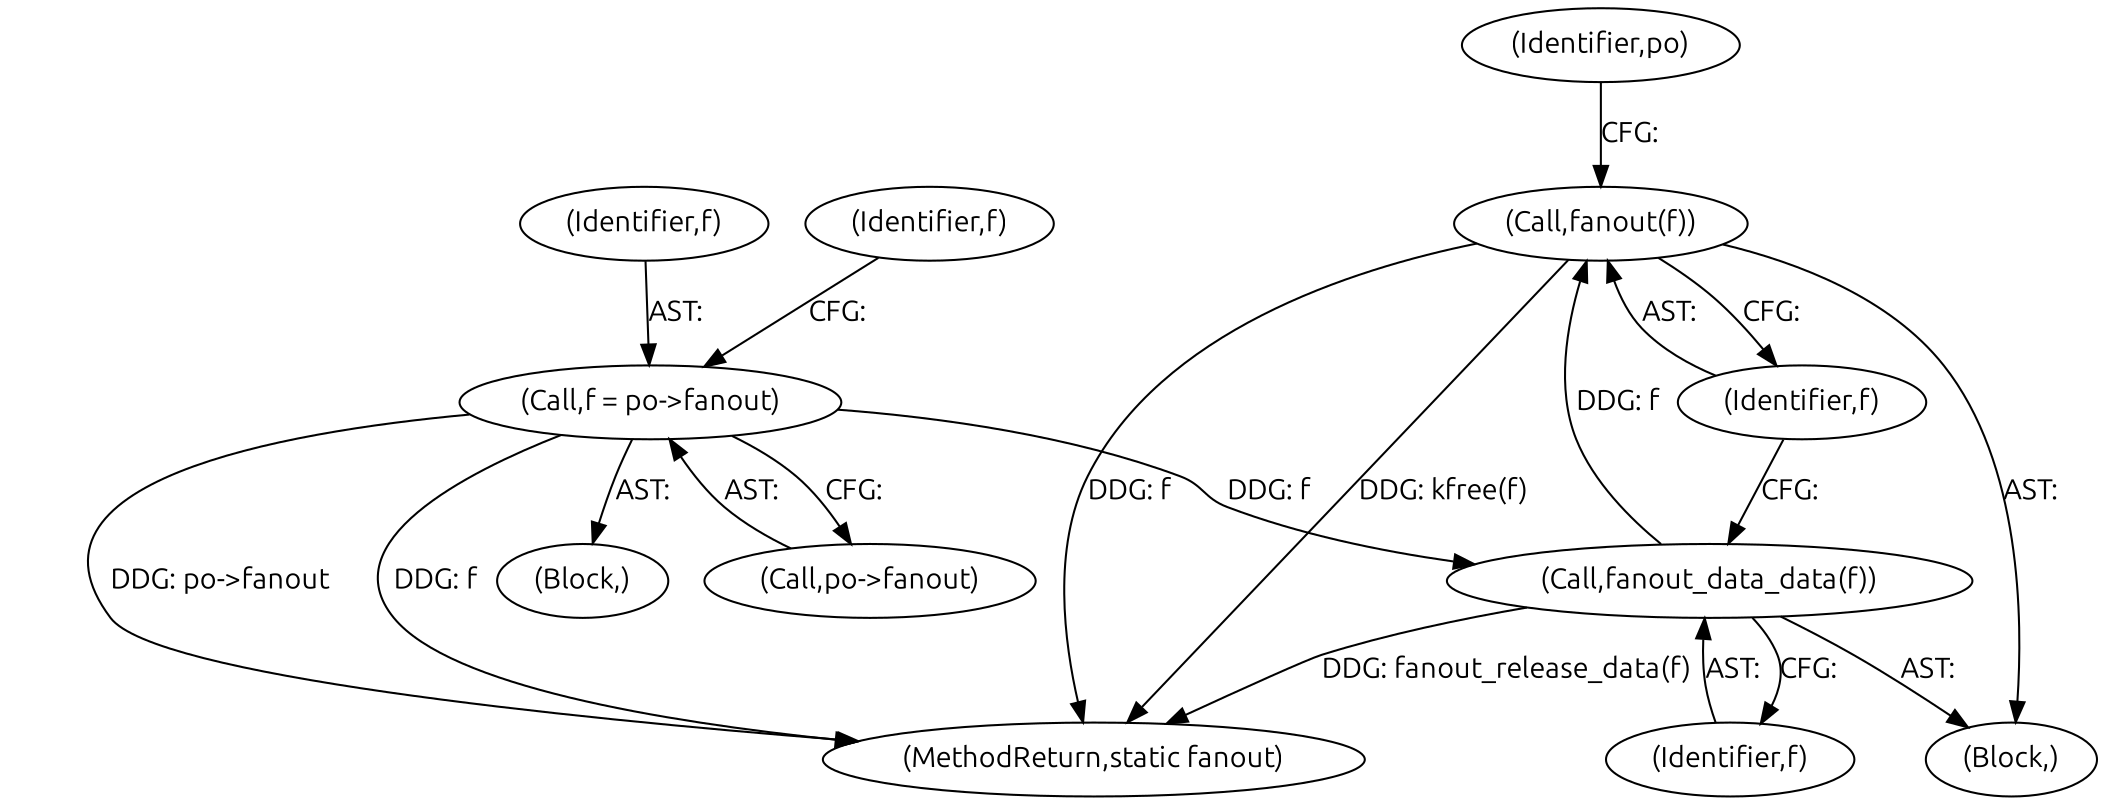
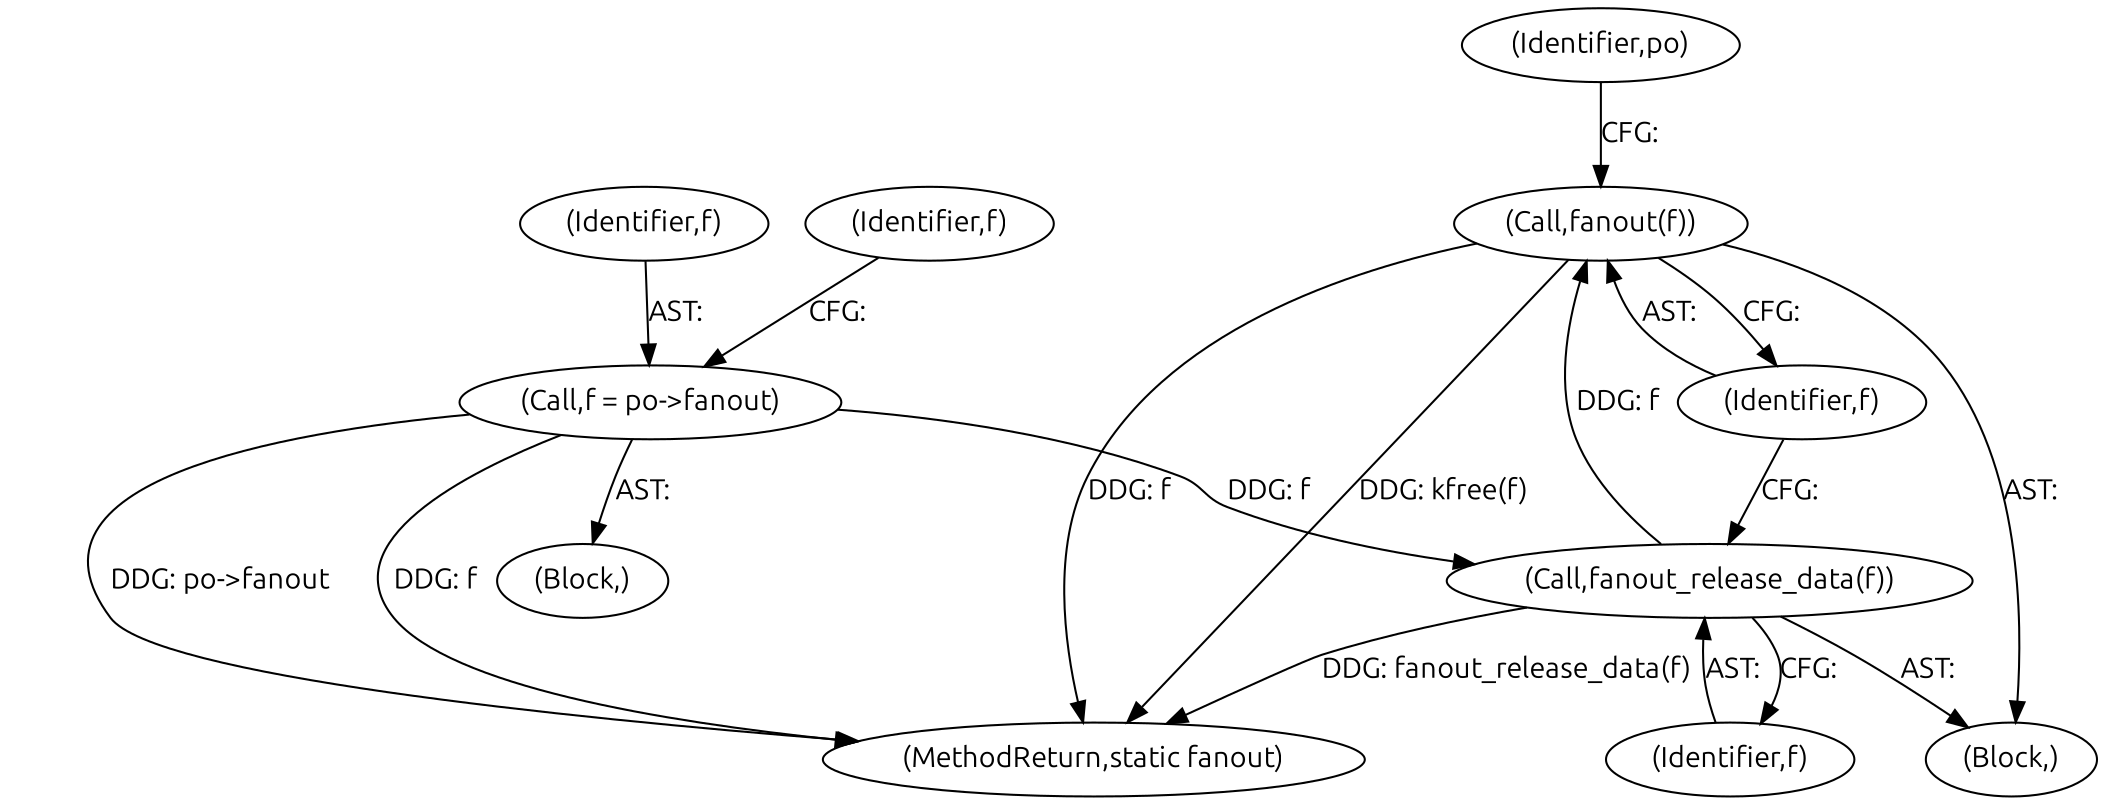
(870, 581) -> none
(1710, 581) -> (1710, 581)
